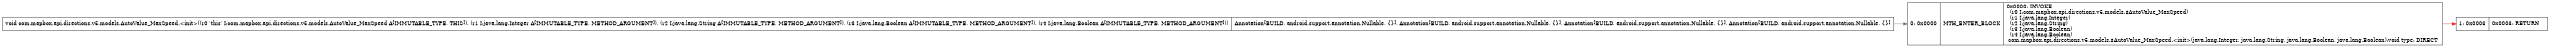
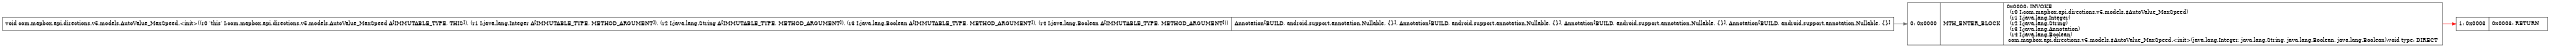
(2040, 29) -> (2043, 29)
